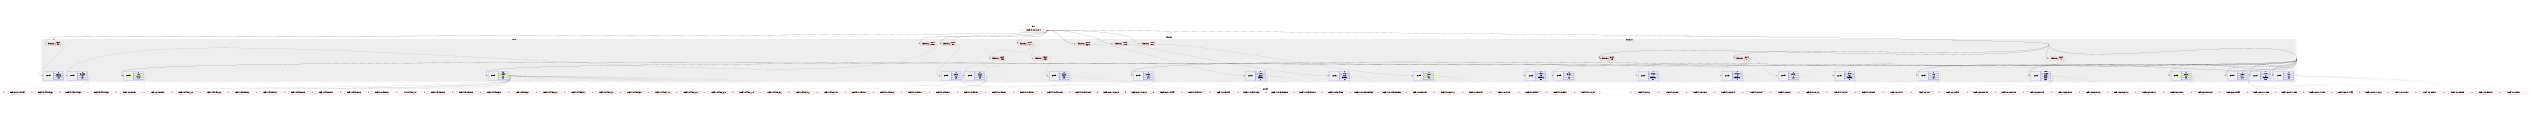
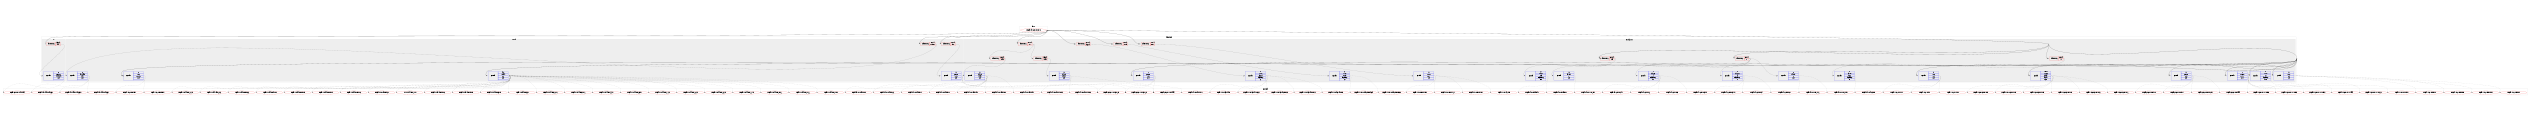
none -> (1616, 93)
(1953, 93) -> (1953, 93)
